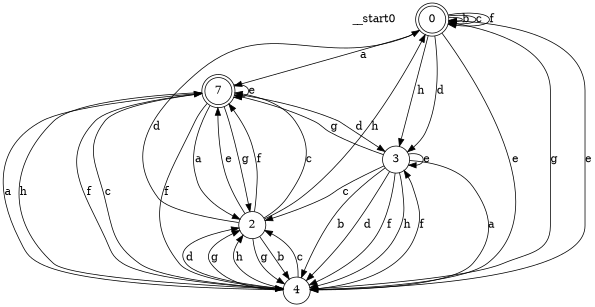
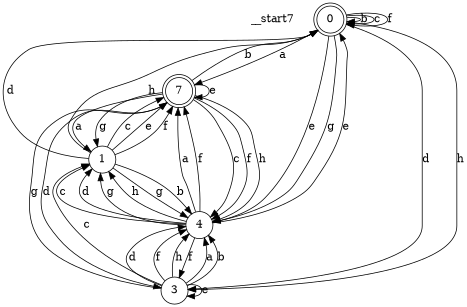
(374, 20) -> (272, 20)
none -> (242, 51)
(252, 225) -> (102, 160)
